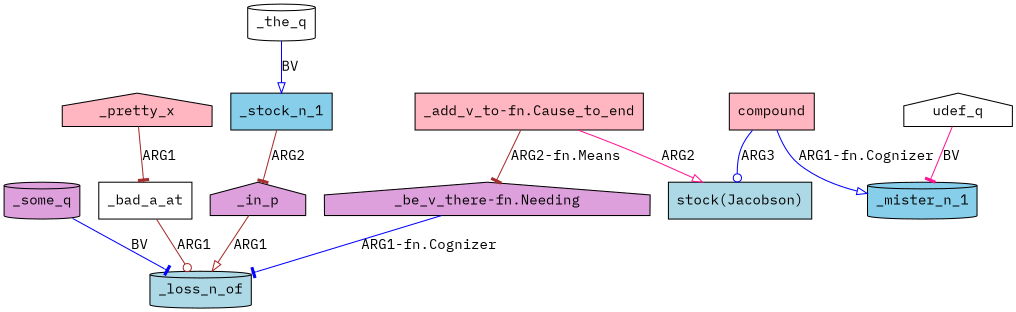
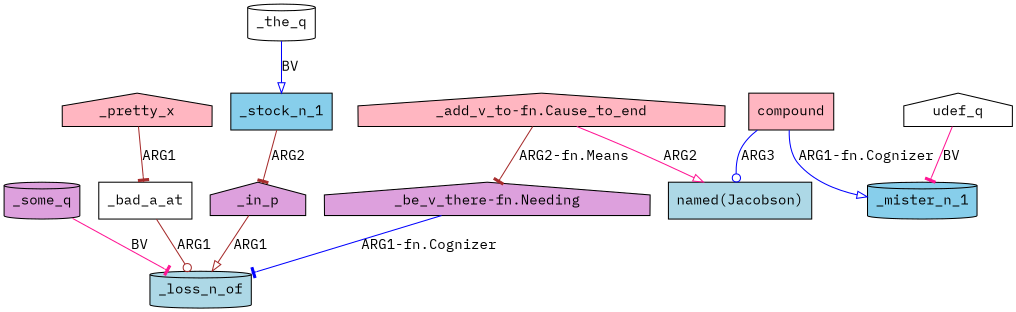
(529, 112) -> (541, 112)
(740, 201) -> (740, 201)
(118, 244) -> (118, 244)
